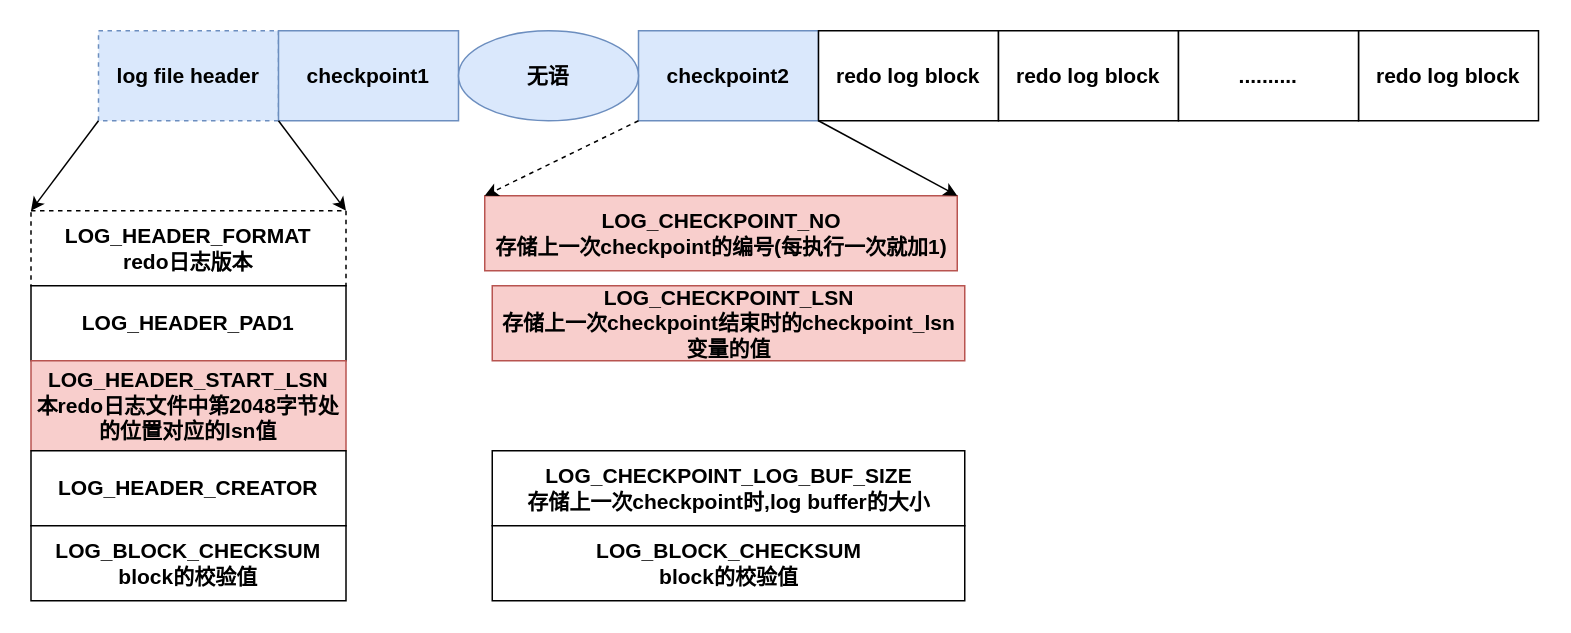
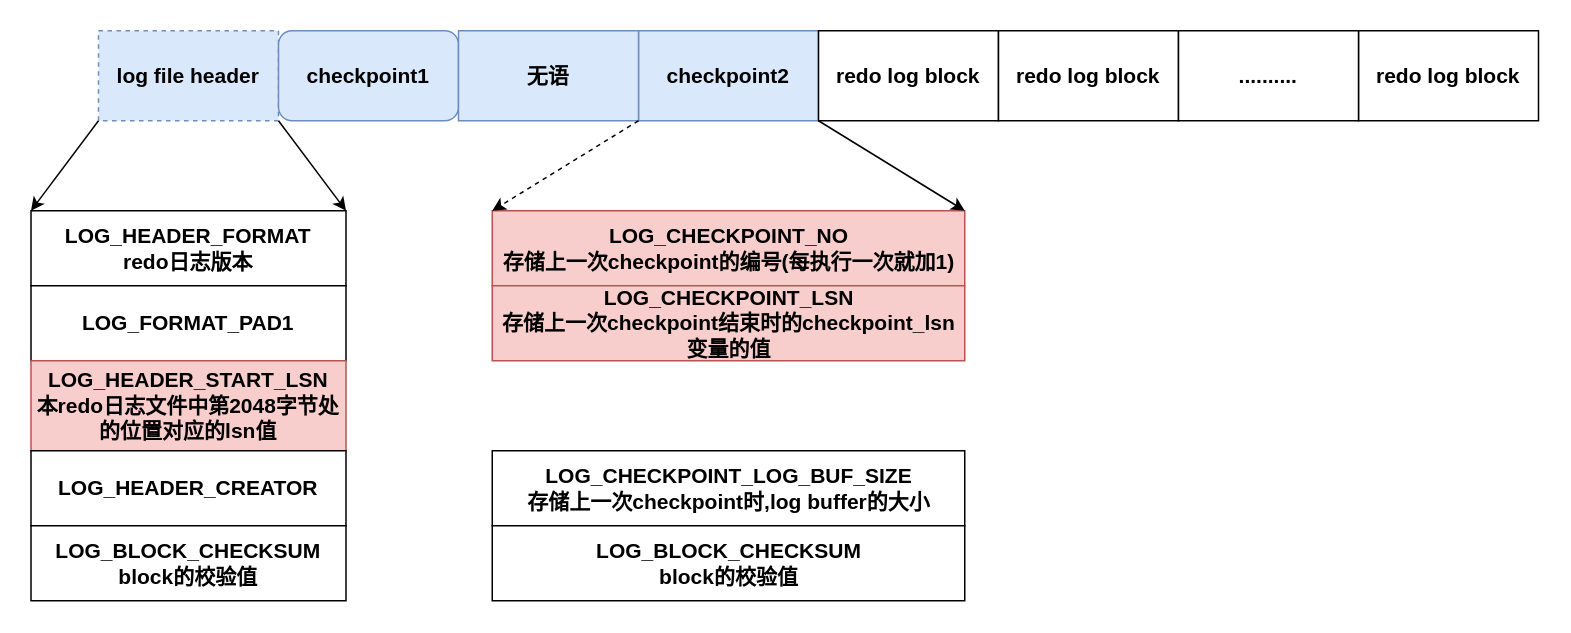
(368, 76) -> (368, 76)
(548, 76) -> (548, 76)
(721, 233) -> (728, 248)
(188, 248) -> (188, 248)
(188, 323) -> (188, 323)
